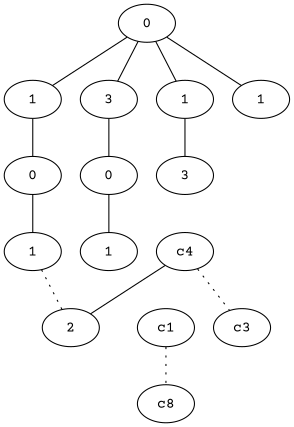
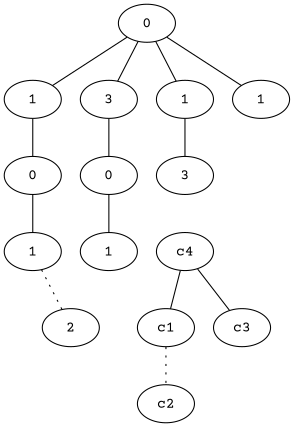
(128, 290) -> (175, 290)
(214, 290) -> (214, 290)
(166, 404) -> (166, 404)
